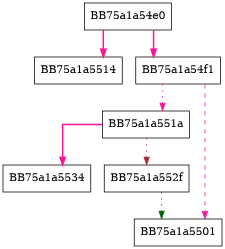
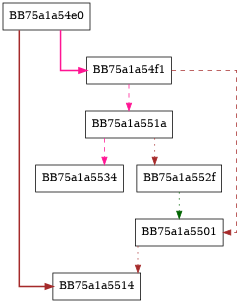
(103, 40) -> (19, 171)
(163, 94) -> (129, 94)
(66, 124) -> (104, 148)
(205, 148) -> (237, 122)
none -> (138, 256)
